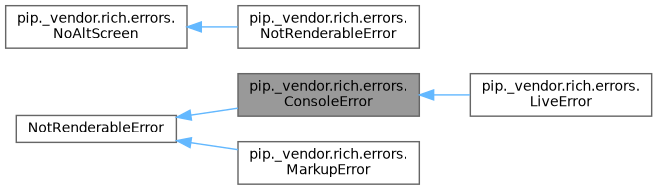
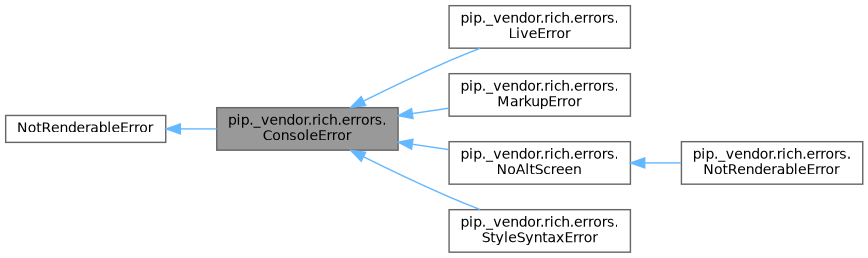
(214, 146) -> (431, 111)
none -> (431, 147)
none -> (540, 231)
